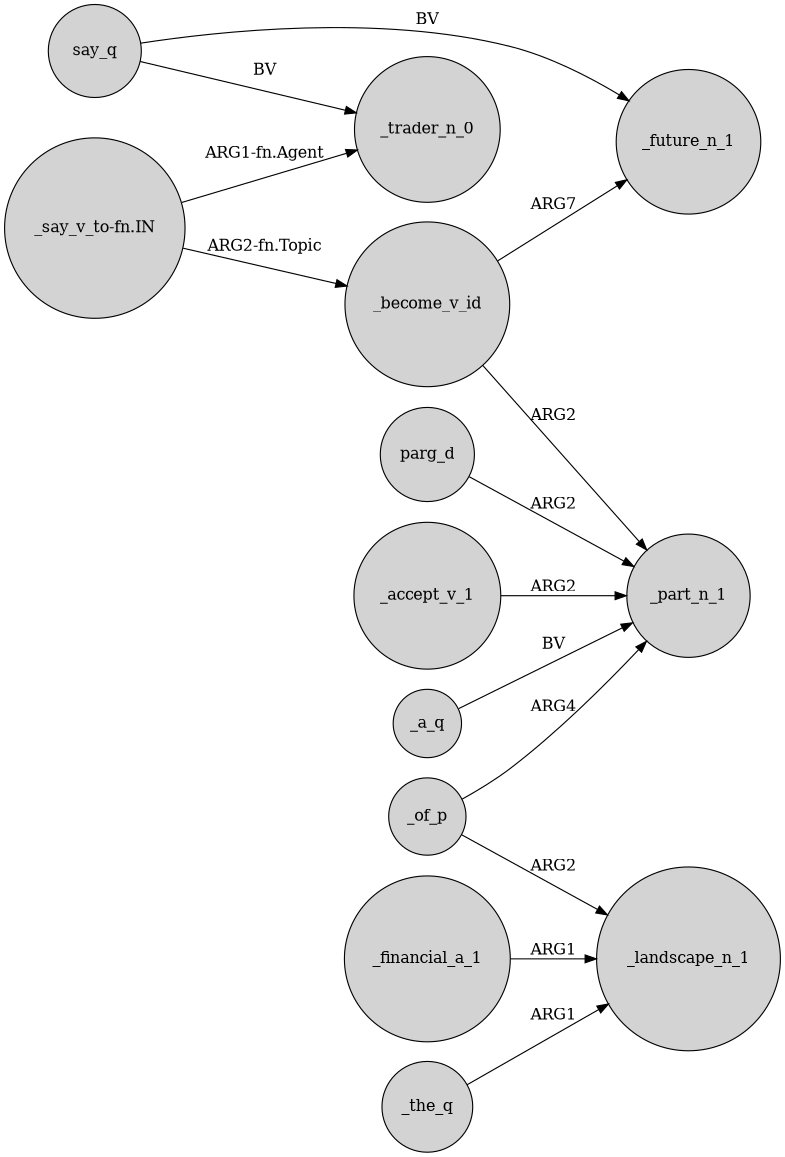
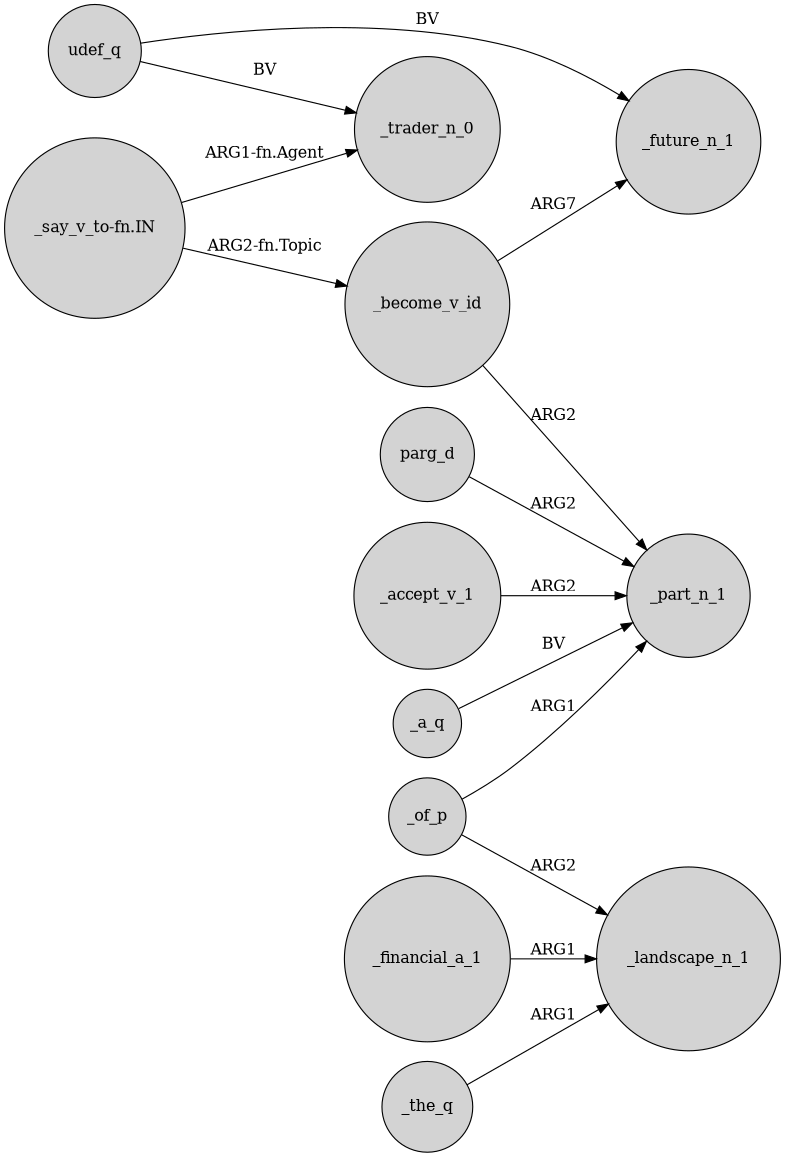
(95, 51) -> (95, 51)
(554, 707) -> (554, 707)
